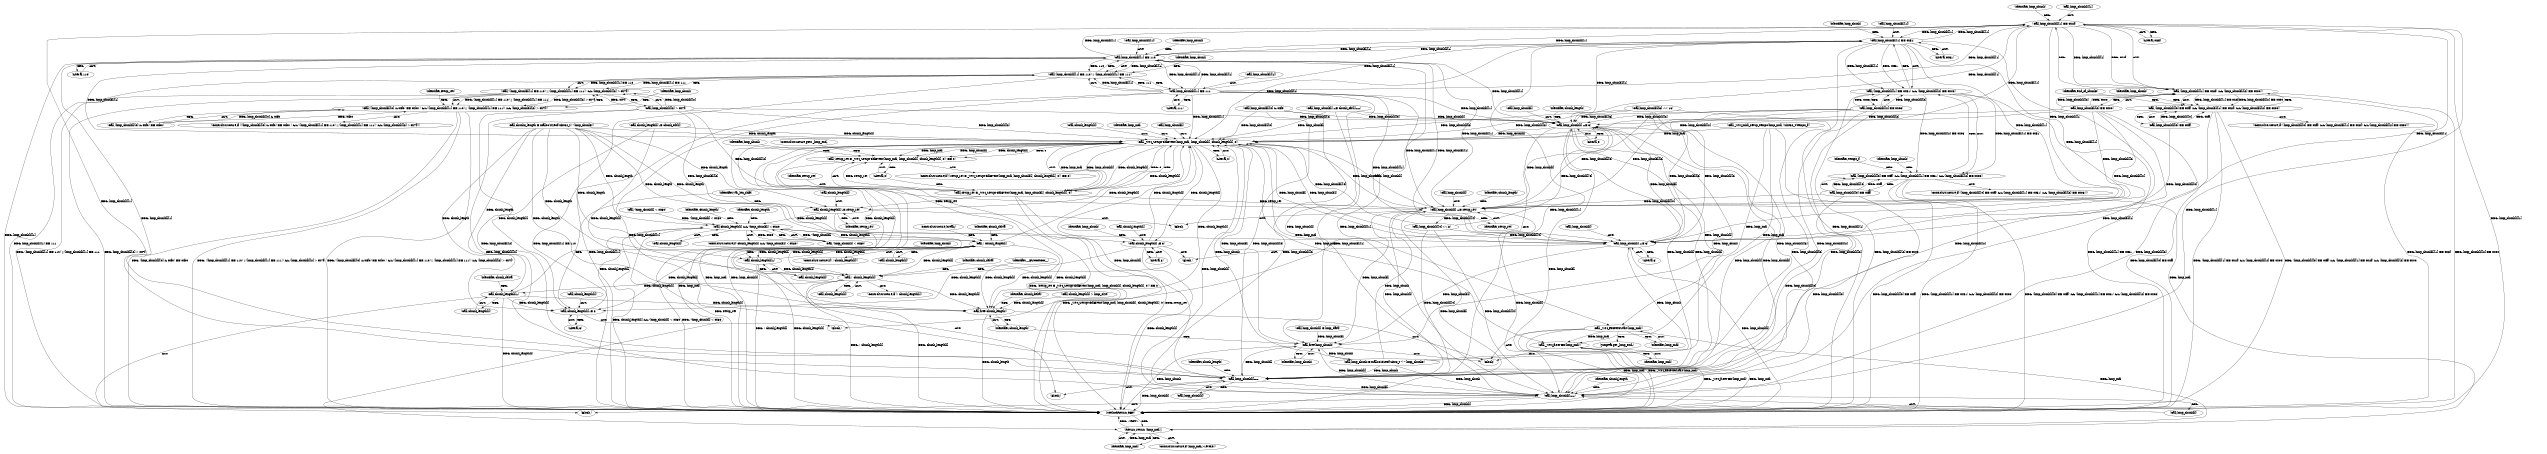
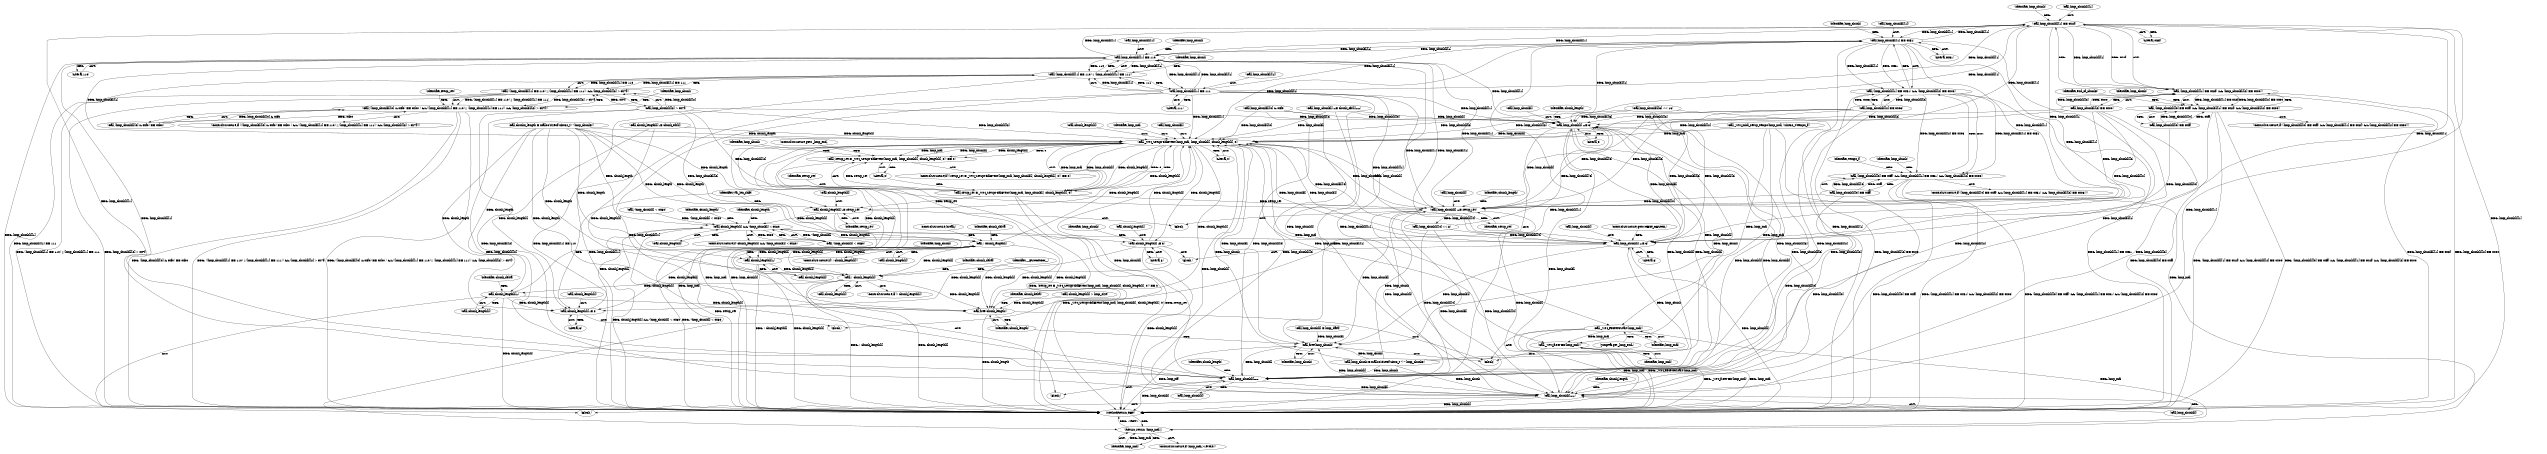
none -> (1639, 227)
(1618, 336) -> (1627, 338)
(1328, 354) -> (1354, 352)
(1169, 379) -> (1169, 379)
